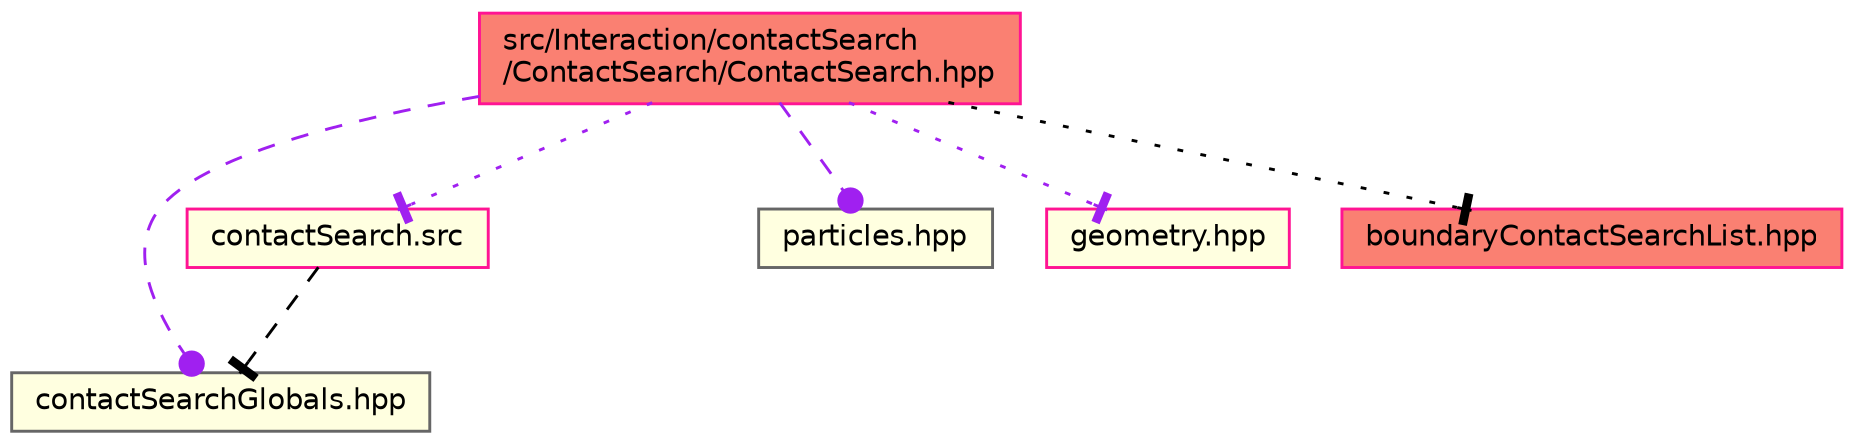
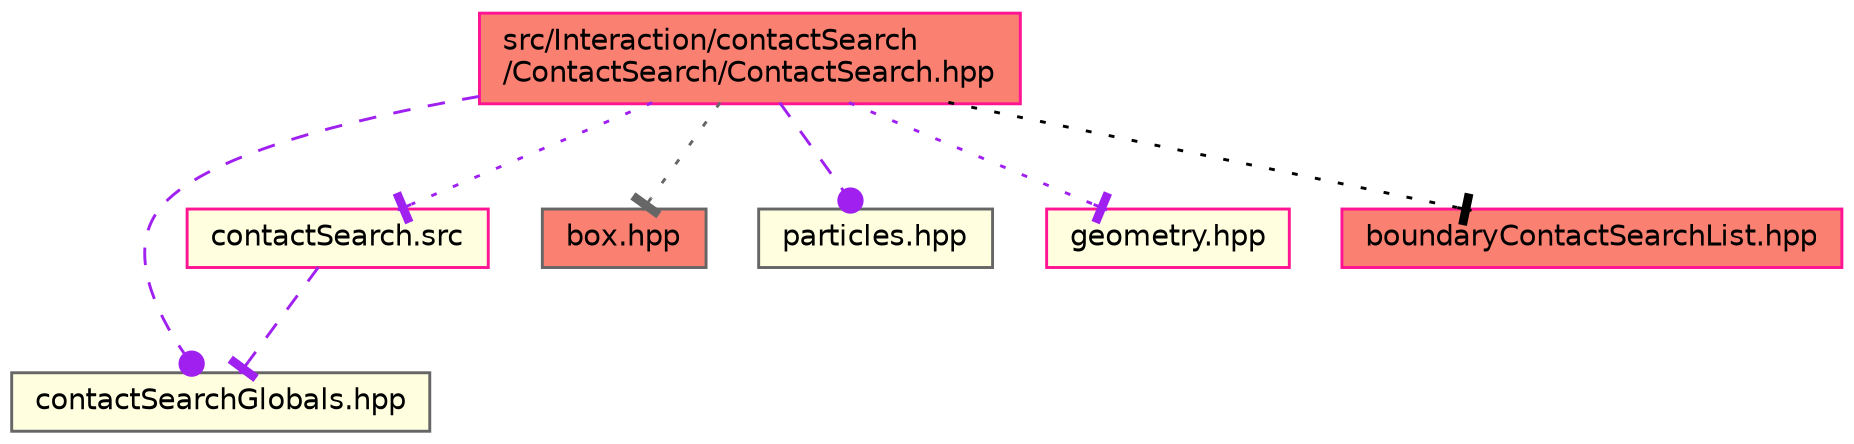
none -> (624, 238)
(283, 315) -> (283, 315)
